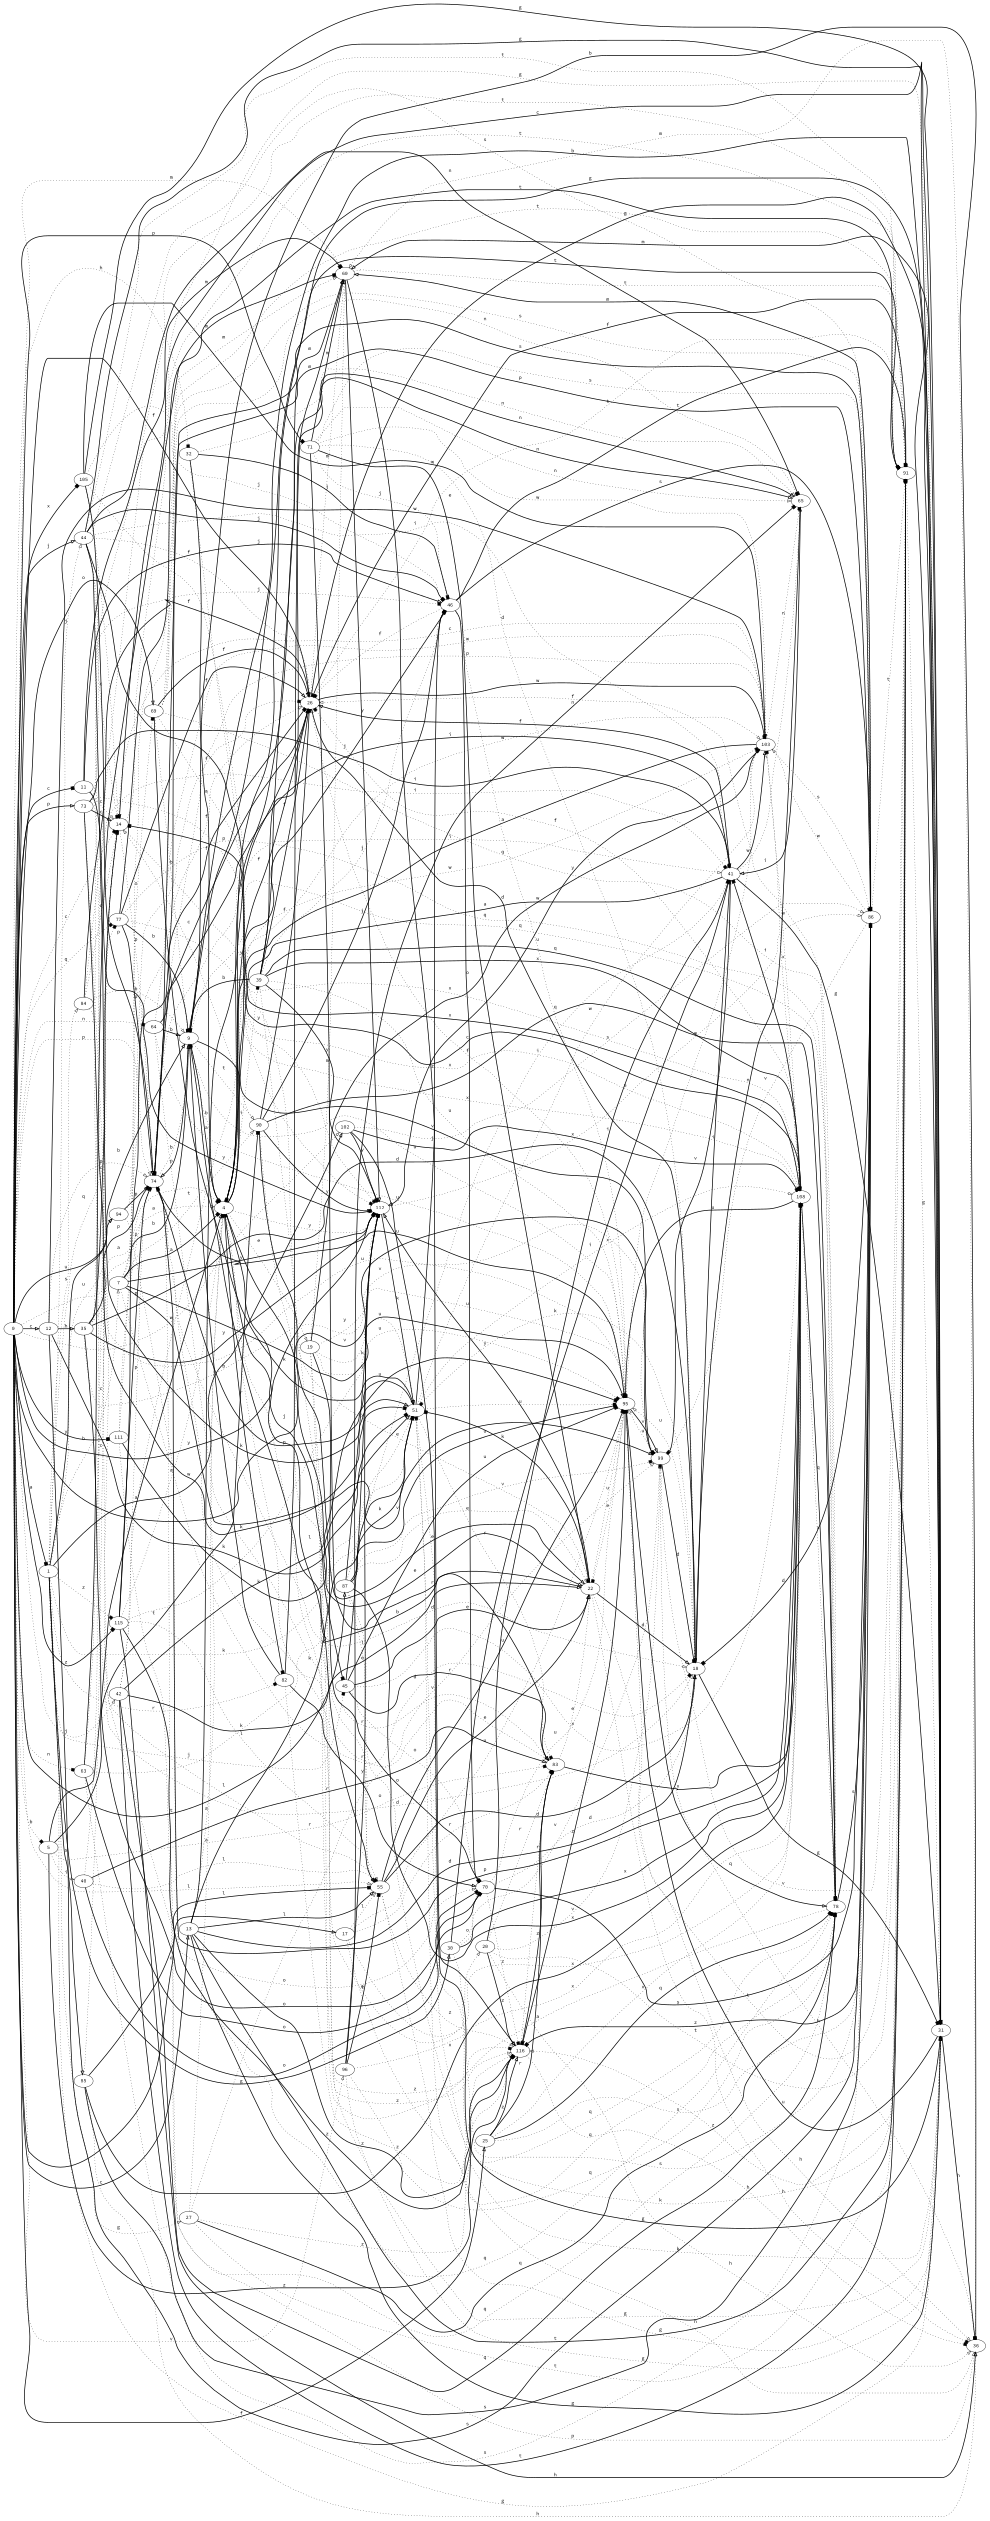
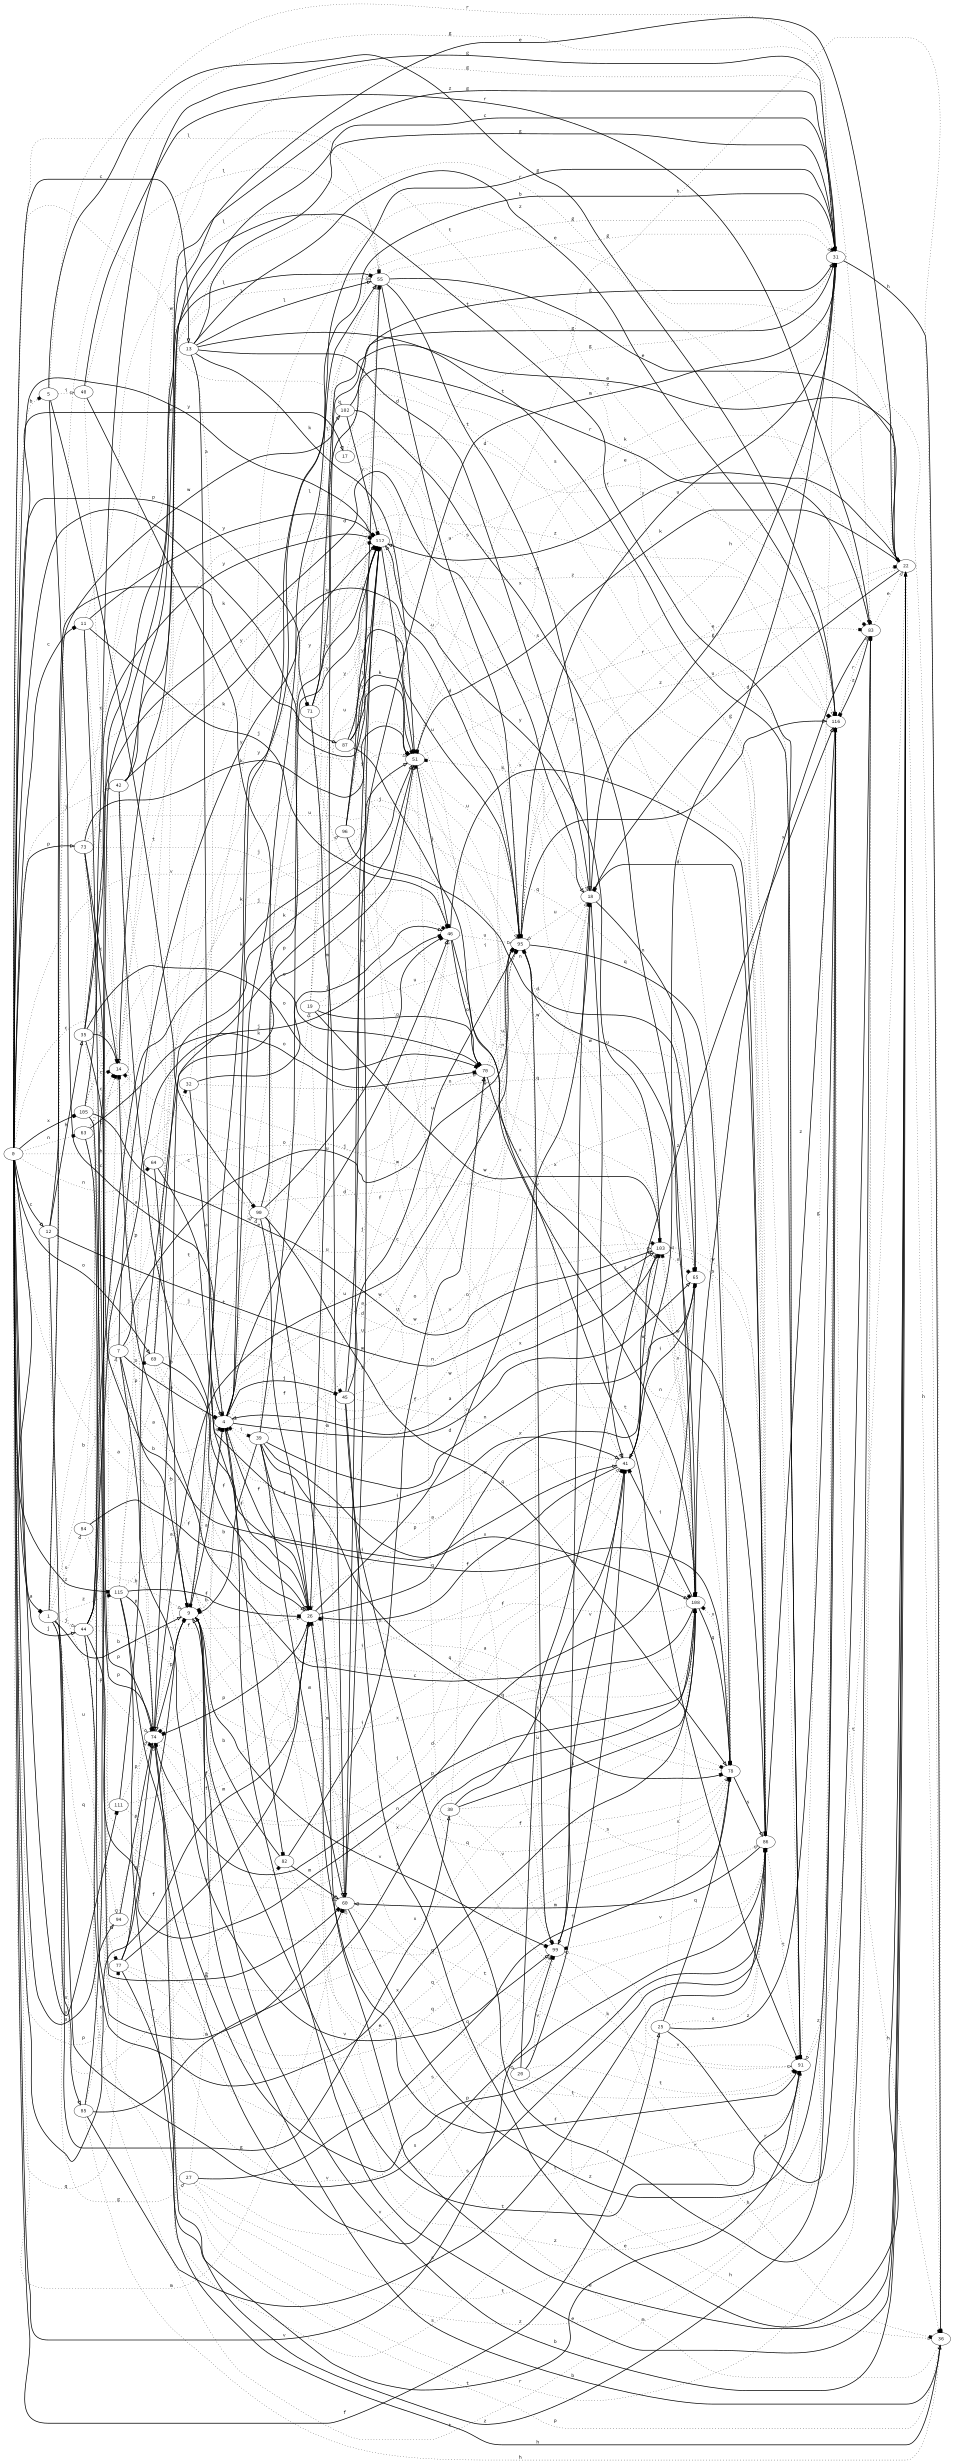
(367, 927) -> (405, 1523)
none -> (397, 1279)
(301, 1593) -> (505, 1639)
